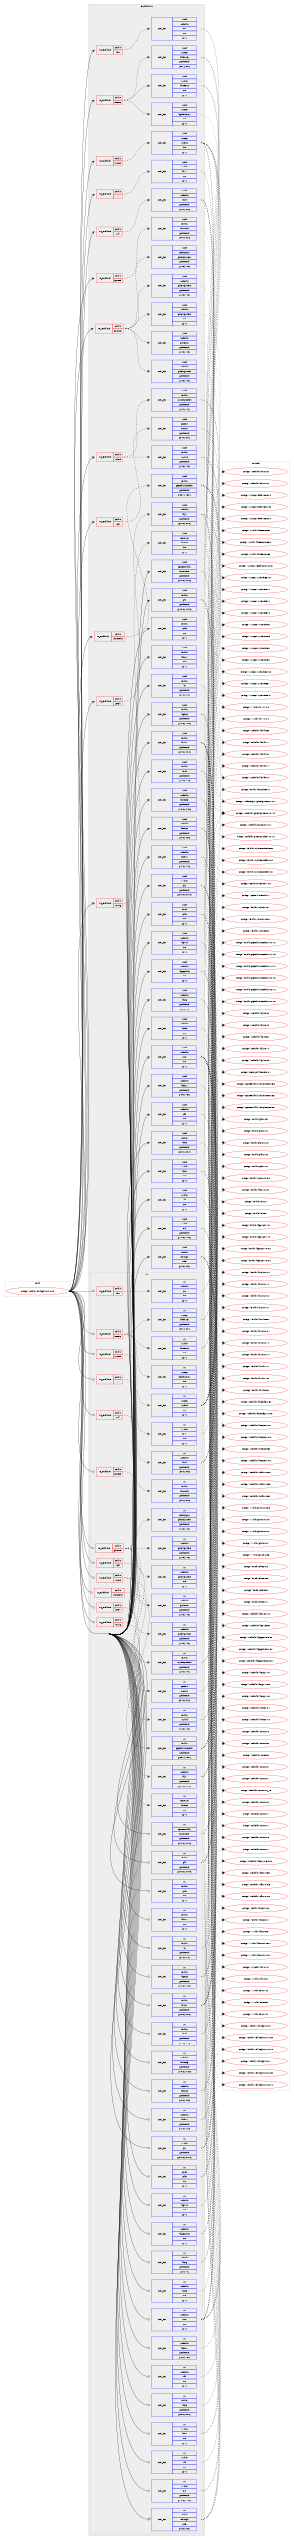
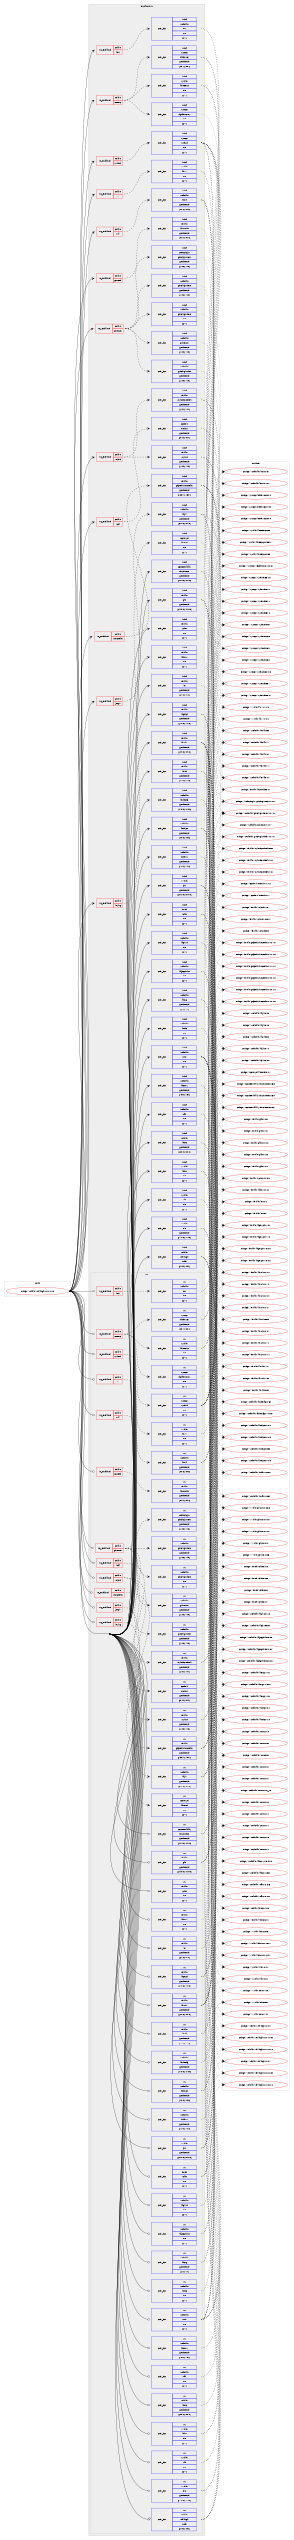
(256, 884) -> (256, 884)
(256, 1484) -> none
(256, 1814) -> (256, 1814)
(256, 1967) -> (256, 1967)
